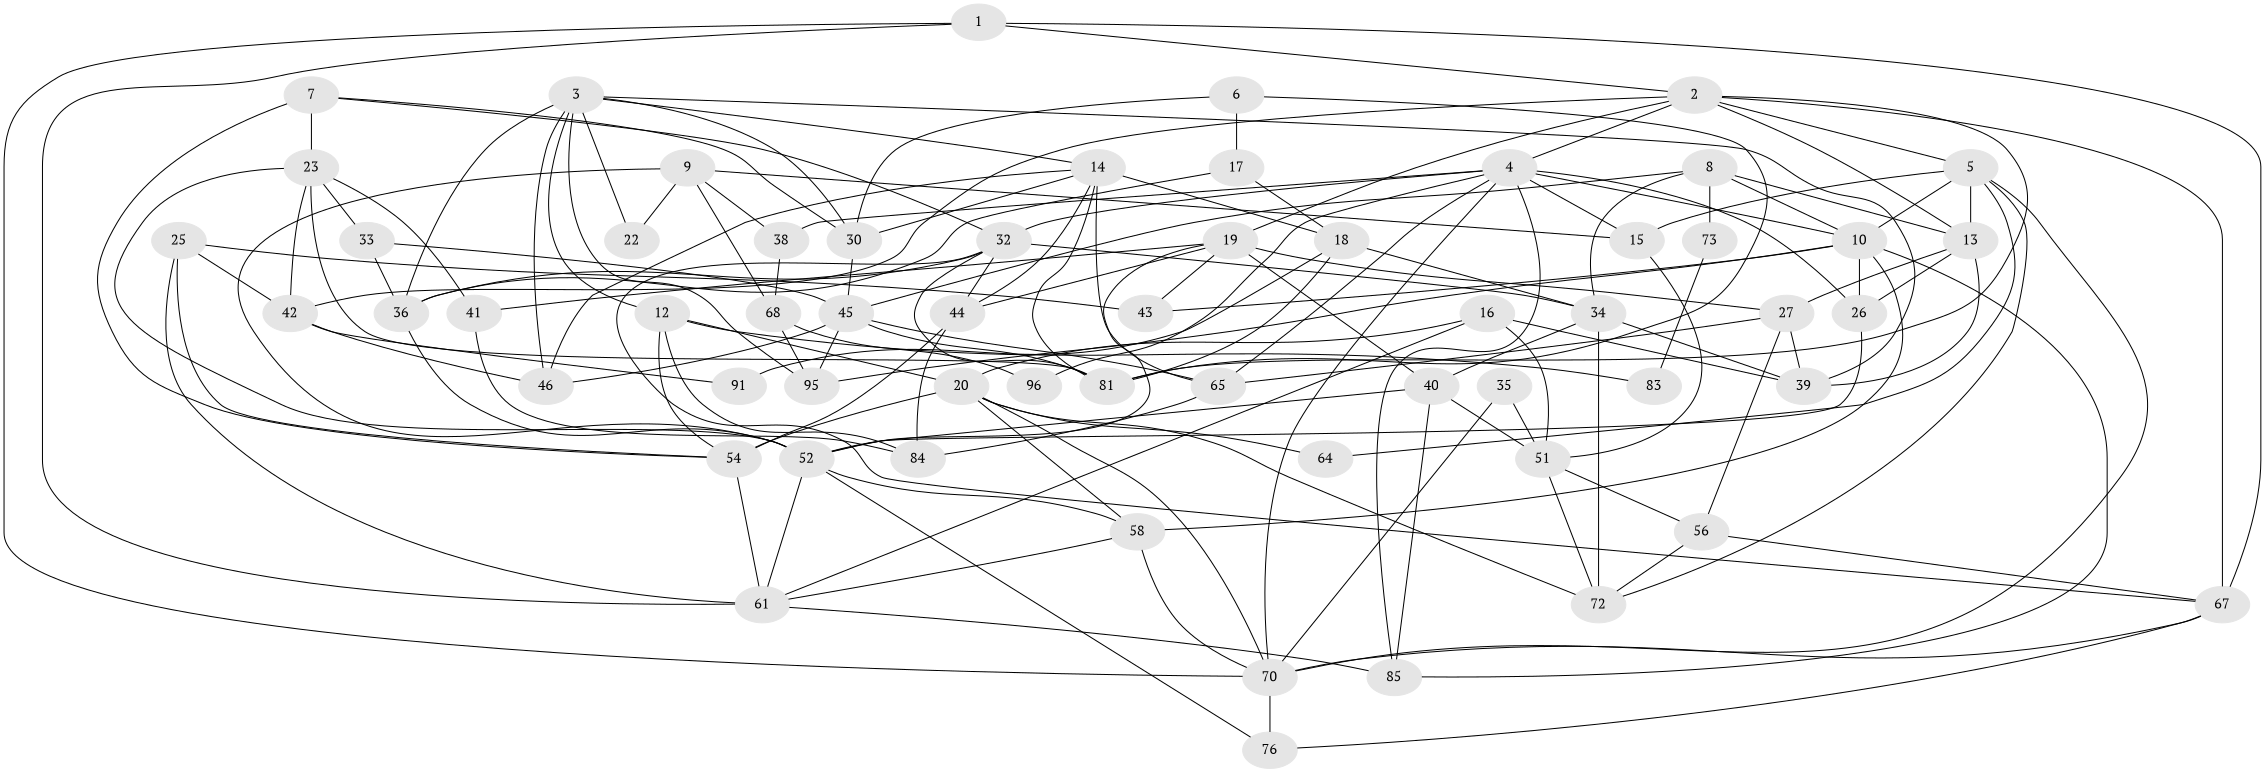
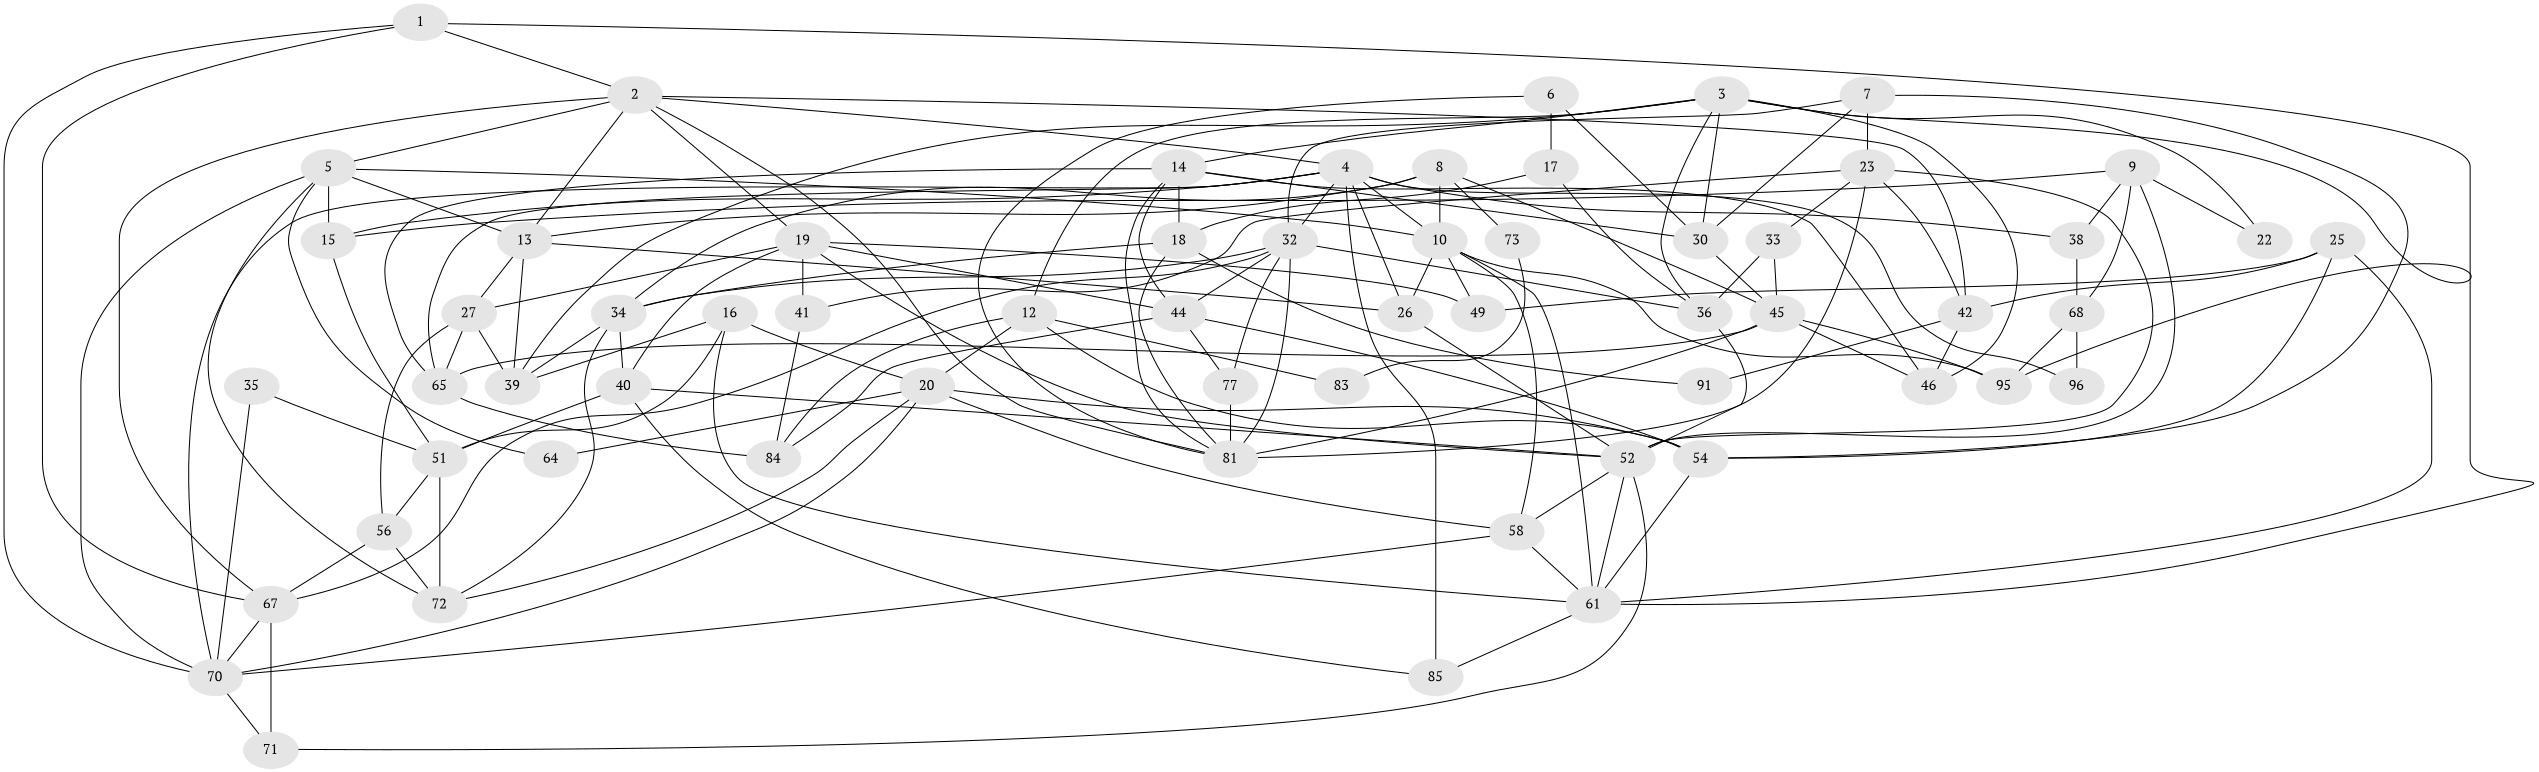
(1146, 313) -> (1478, 313)
none -> (1231, 386)
(1981, 626) -> (1567, 396)
(1270, 750) -> (271, 750)
